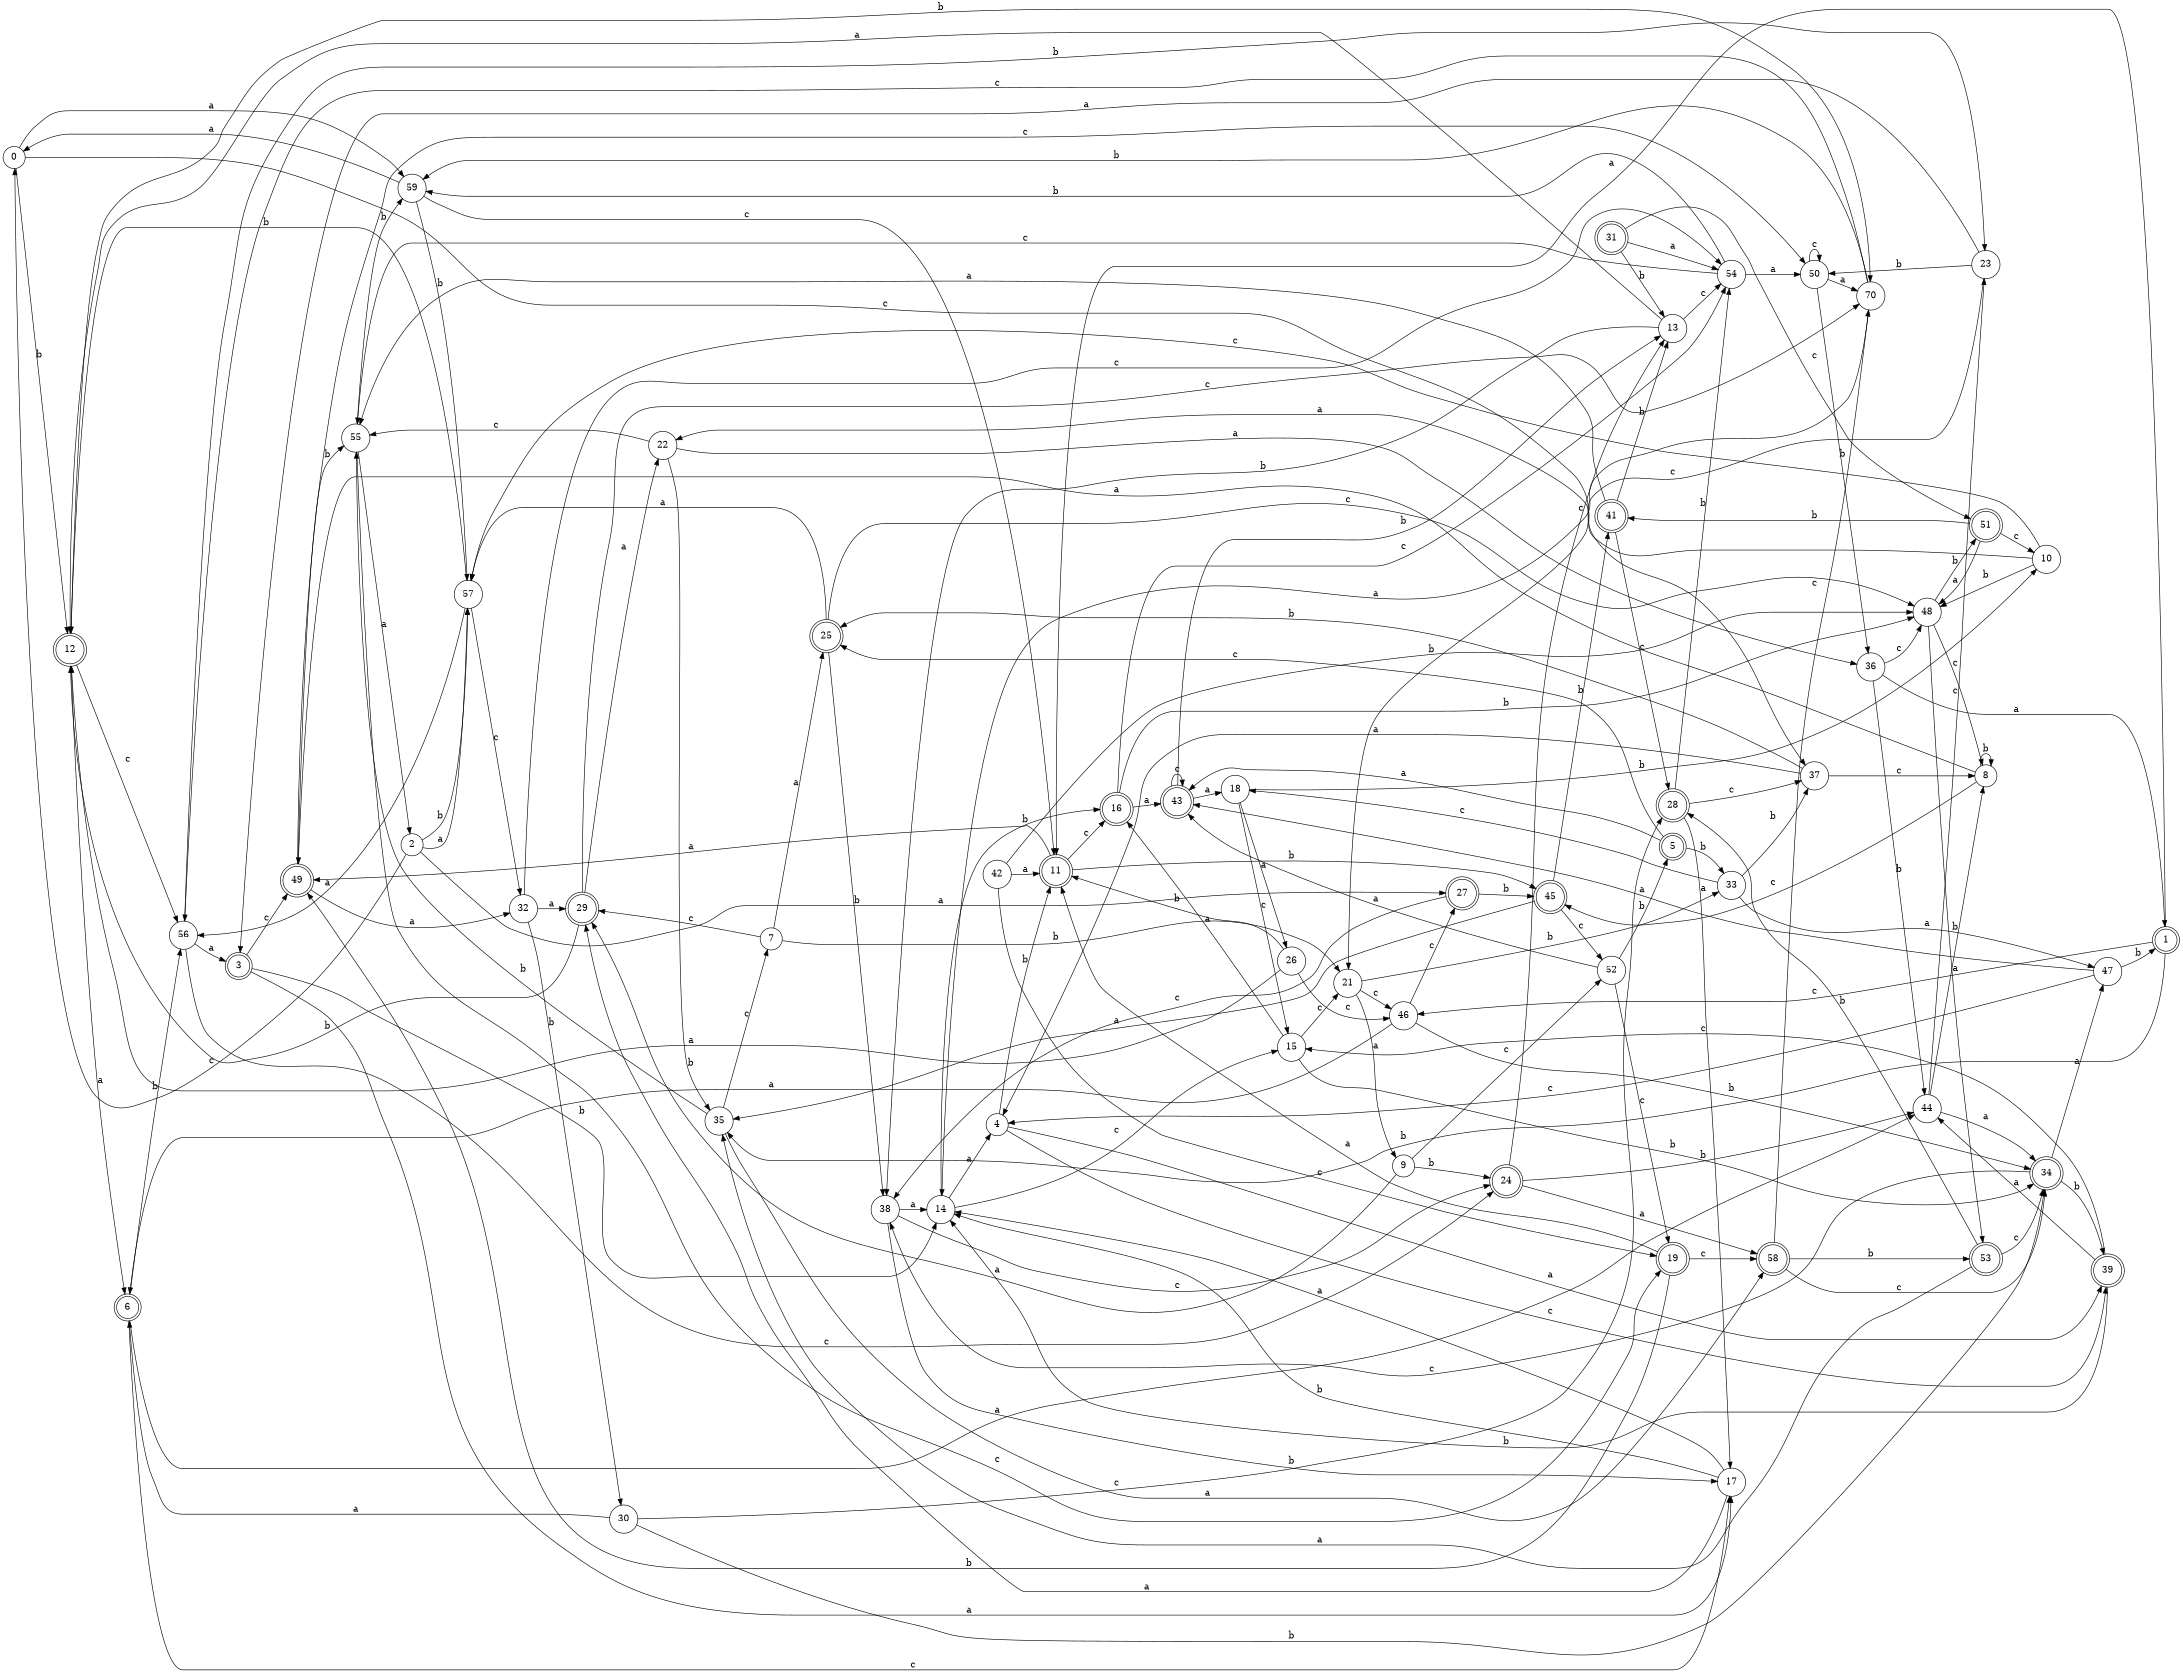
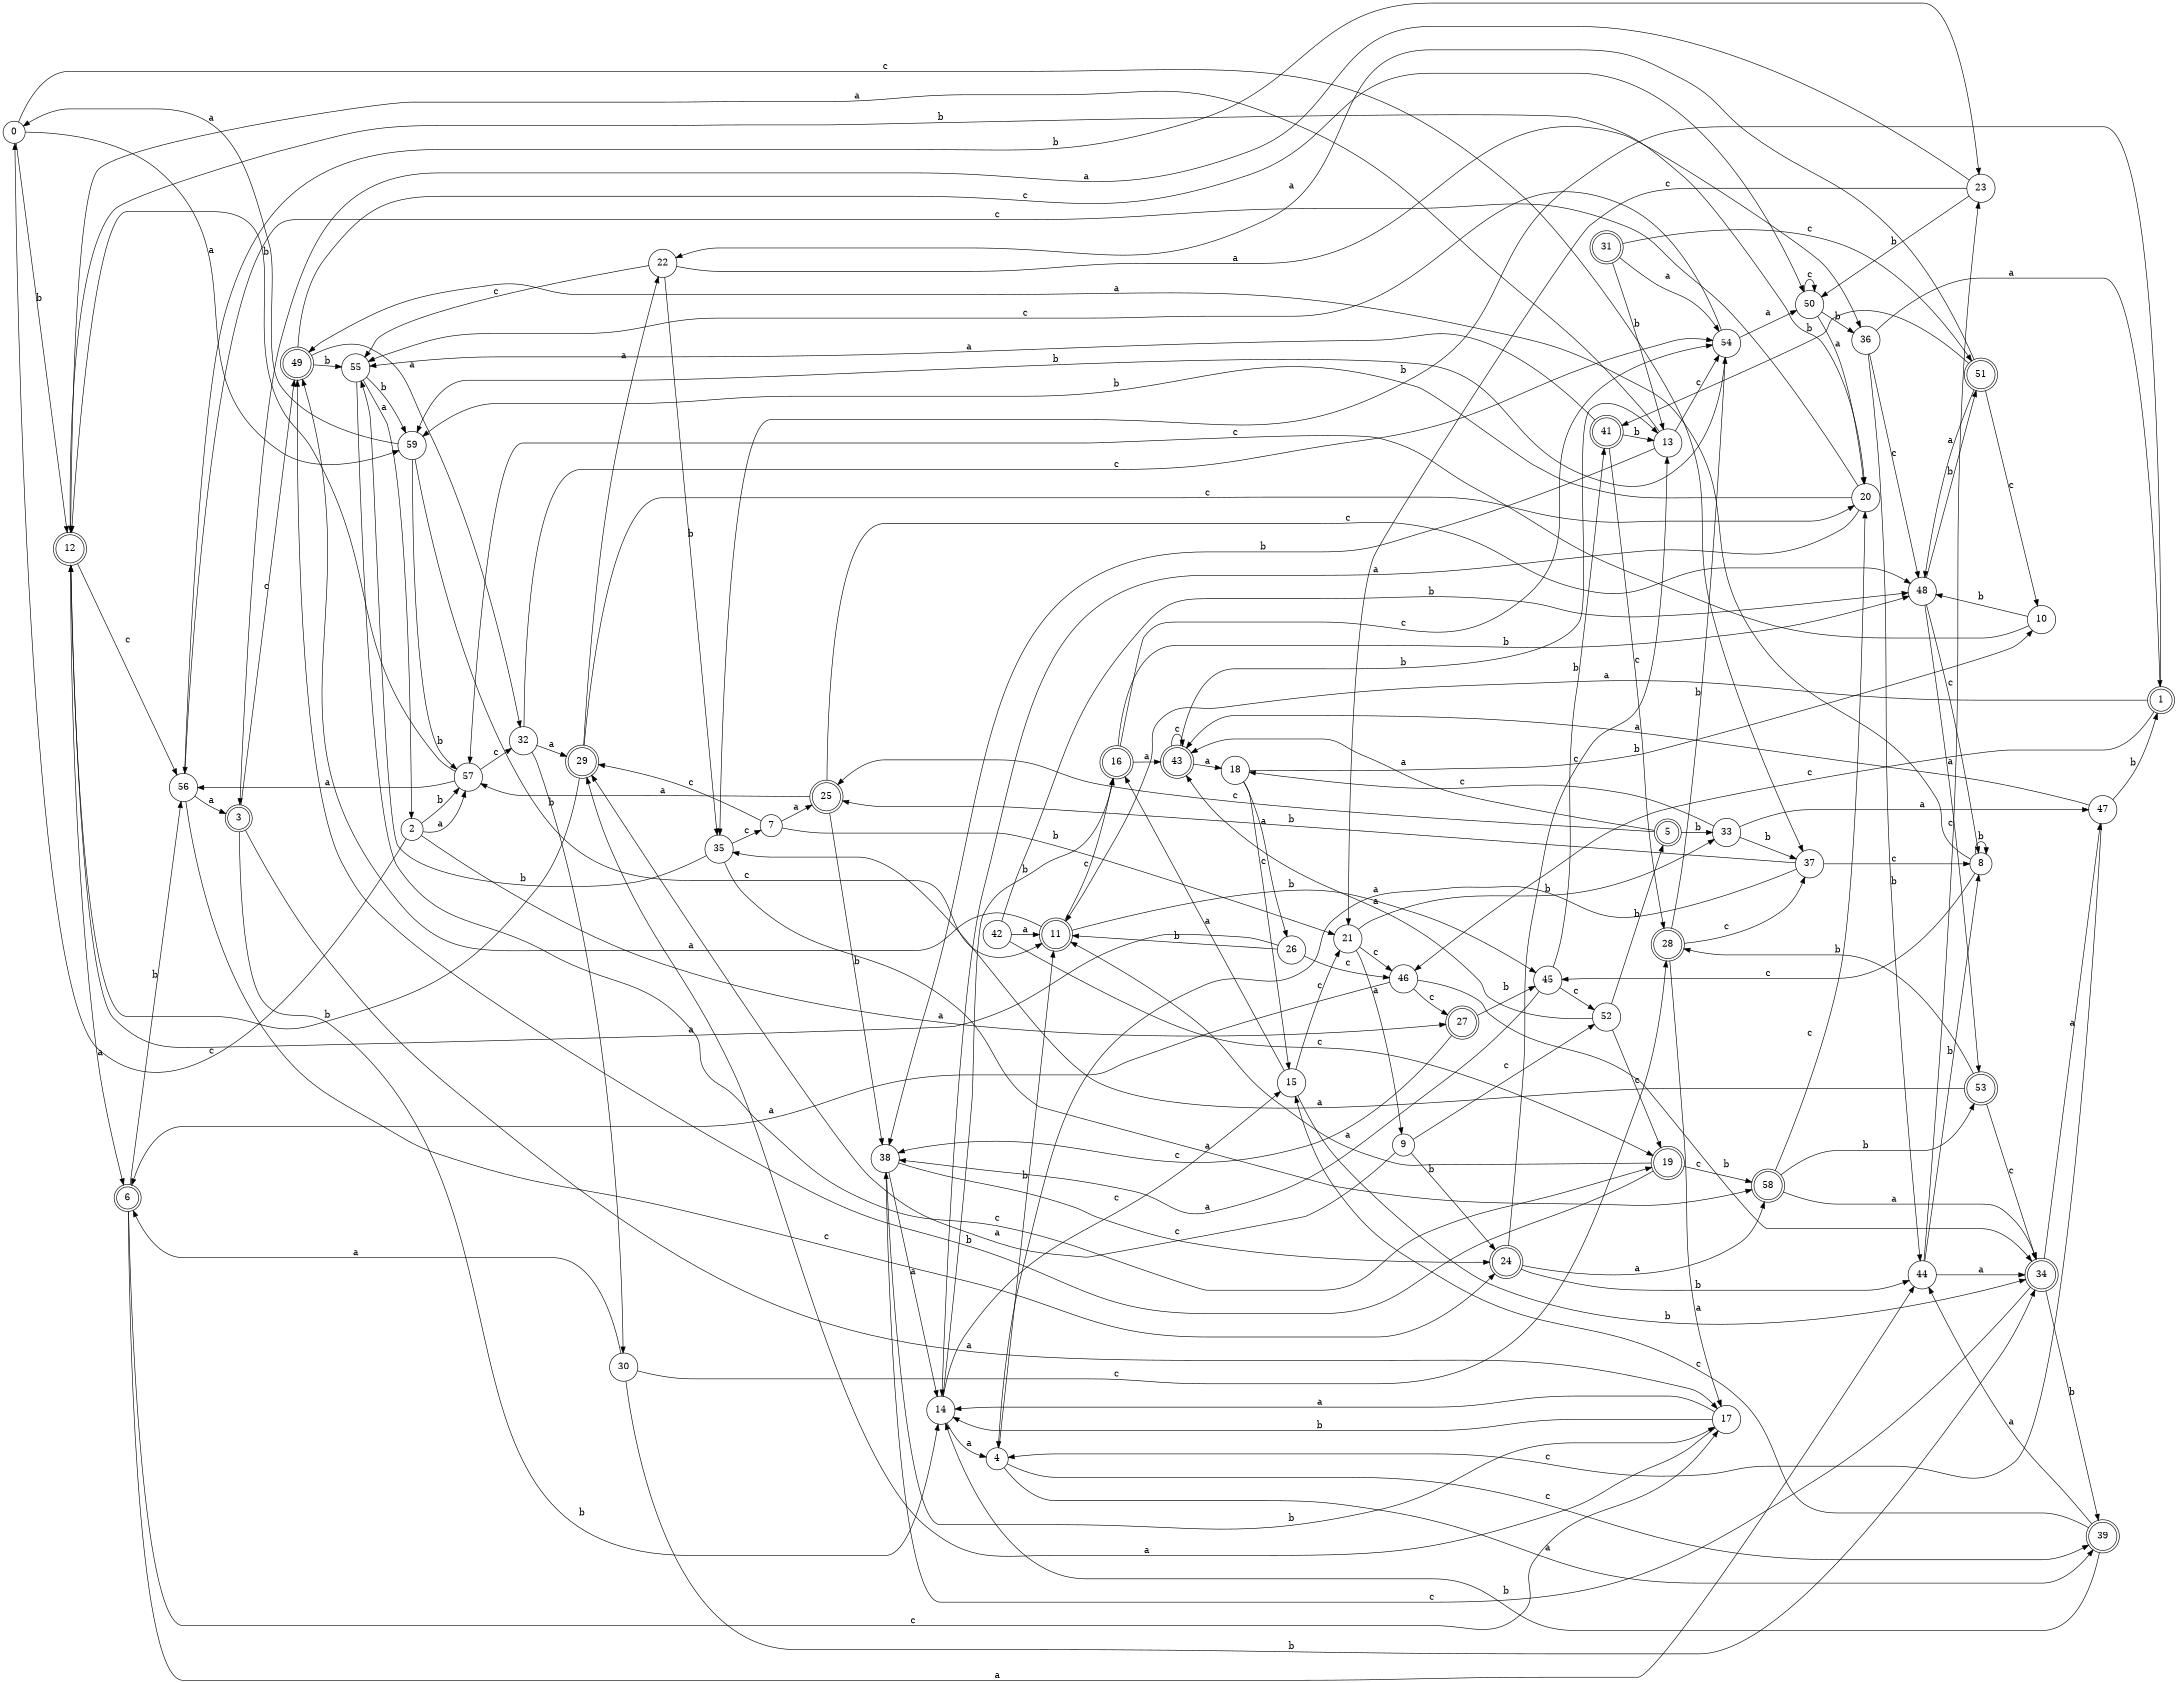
(1871, 296) -> (1866, 498)
(1383, 415) -> (1360, 89)
(1550, 897) -> (1548, 980)
(1165, 1021) -> (1254, 1200)
(1899, 1288) -> (1894, 1199)
